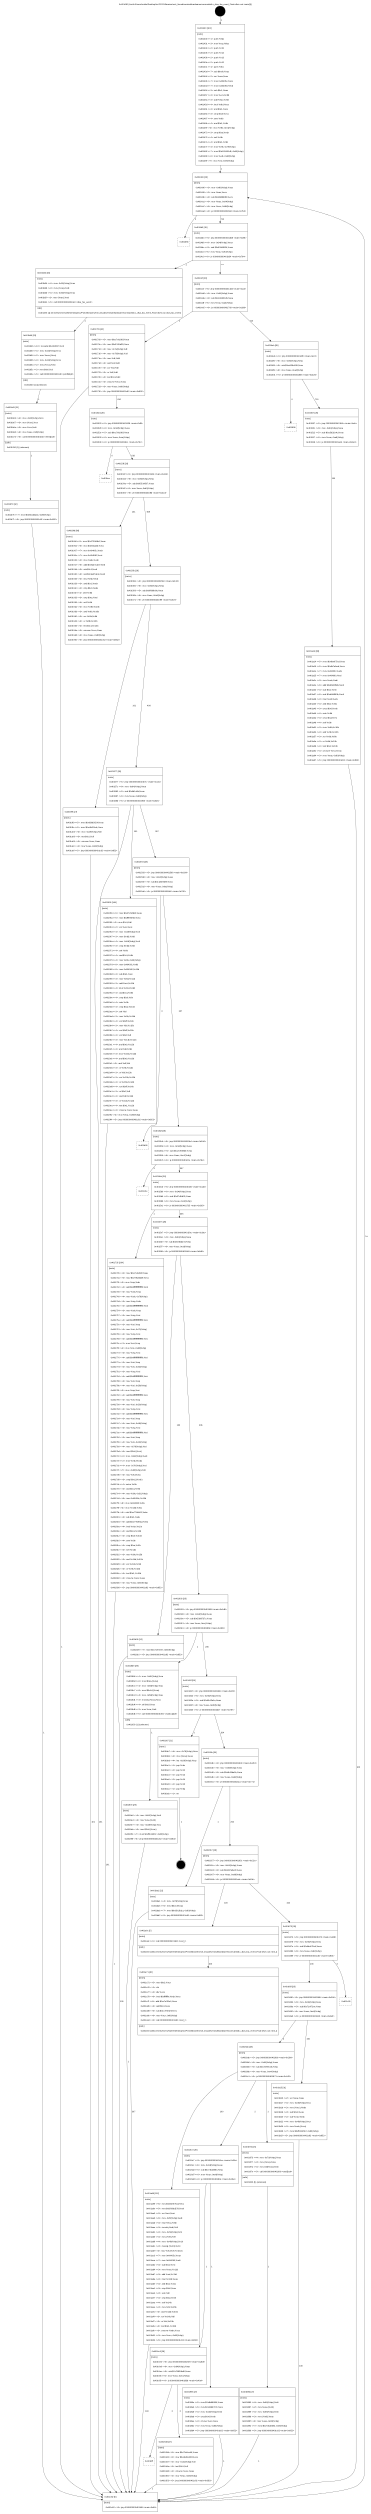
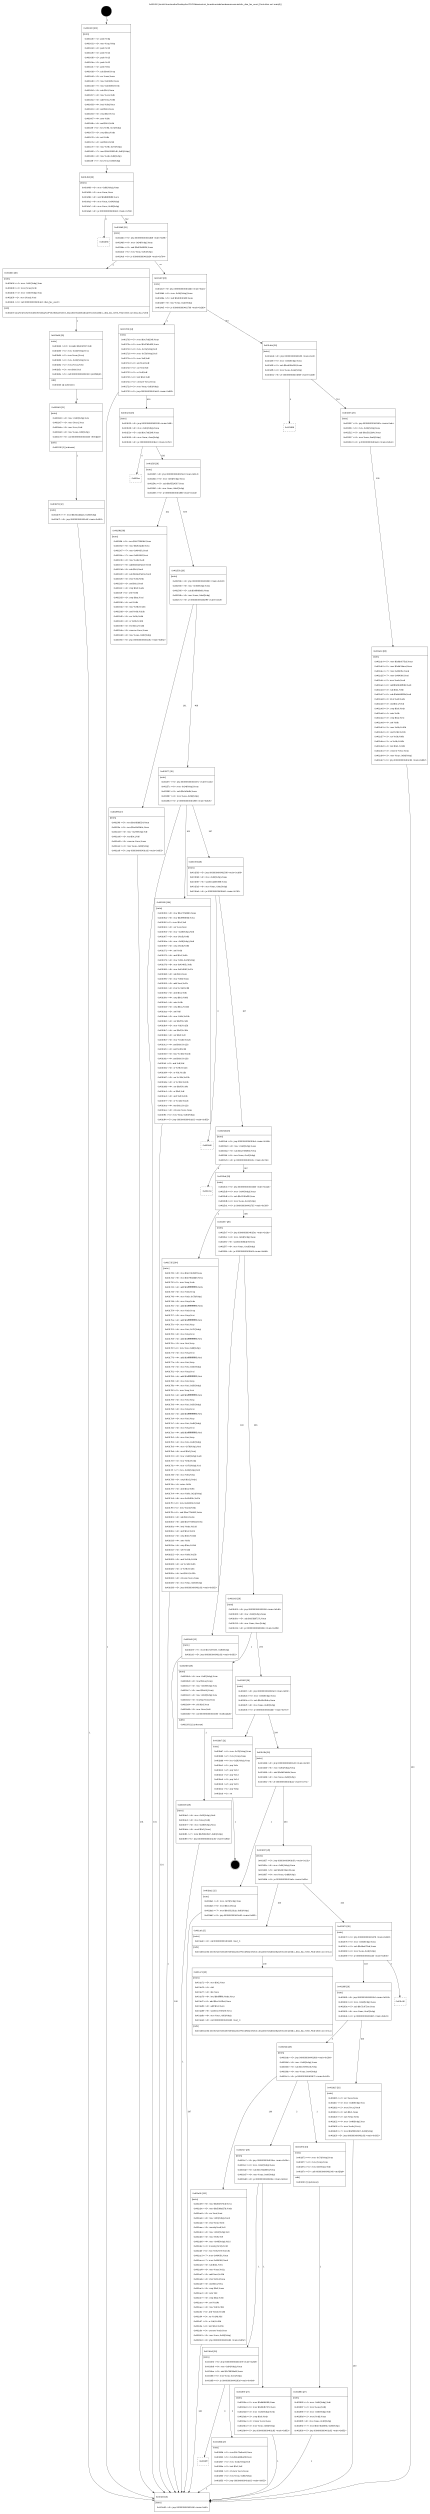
(364, 1401) -> none
